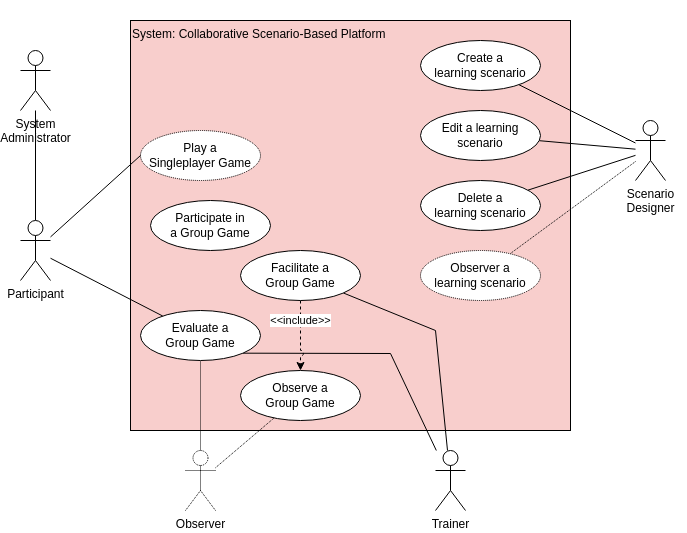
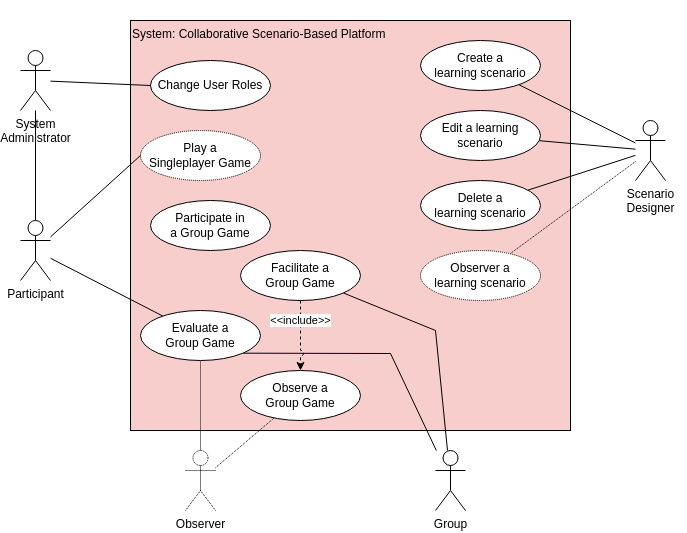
none -> (101, 83)
none -> (211, 86)
(451, 525) -> (451, 525)
